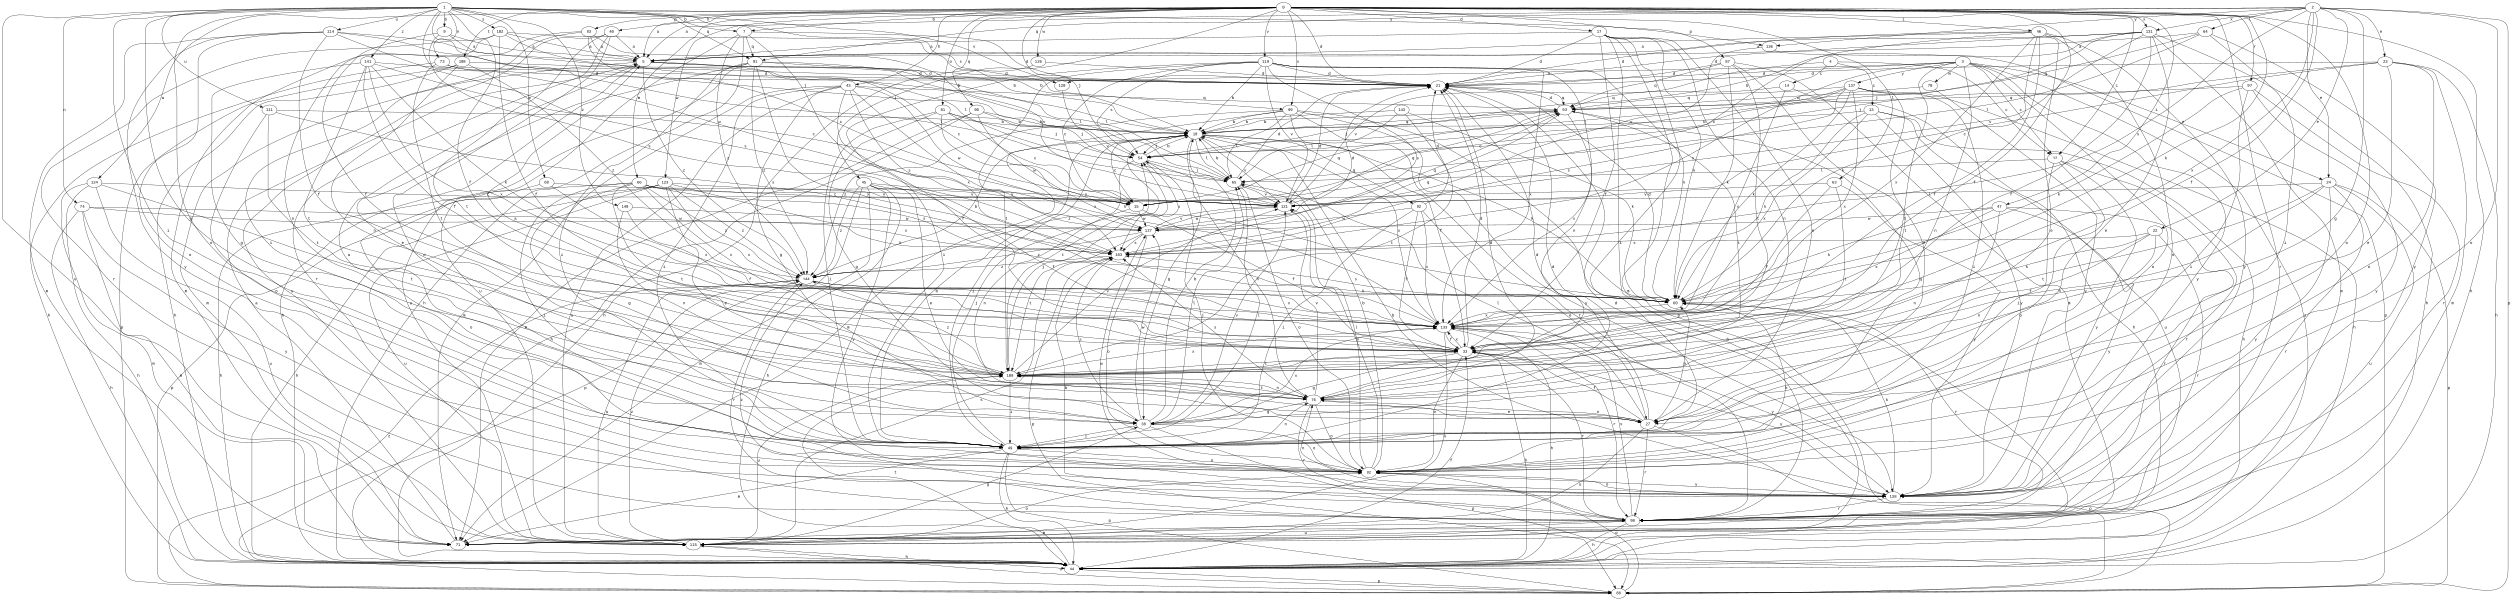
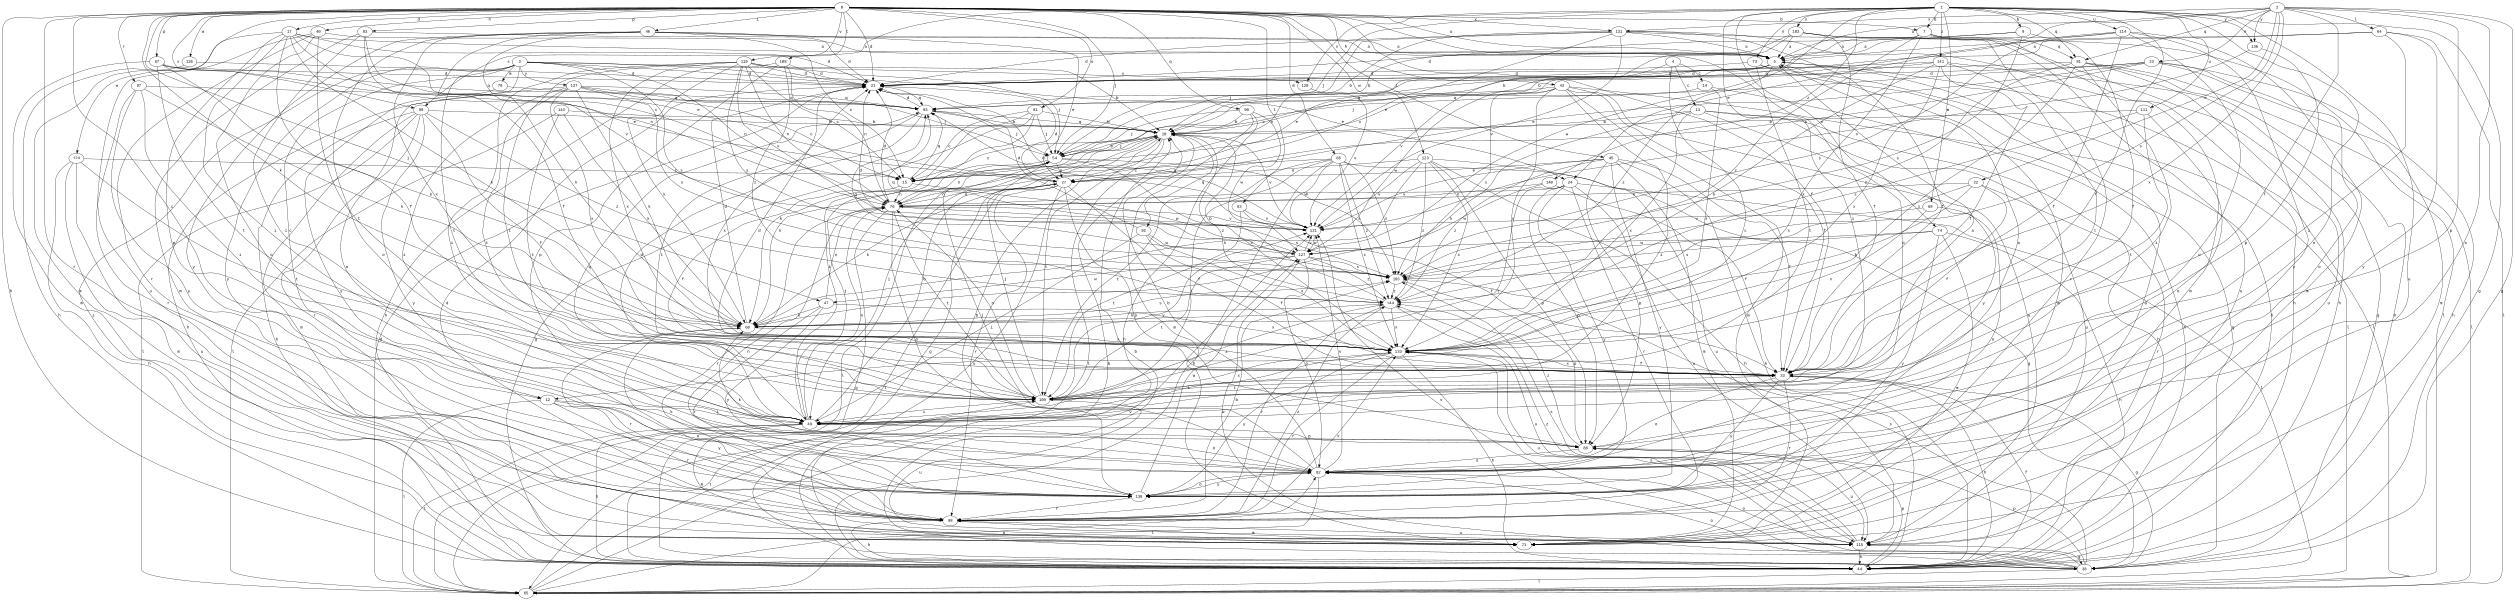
(1112, 110) -> (1059, 110)
(1808, 195) -> (1878, 583)
(1596, 225) -> (1077, 276)
(1546, 300) -> (1059, 169)
(1989, 311) -> none
(1078, 436) -> (1122, 400)
